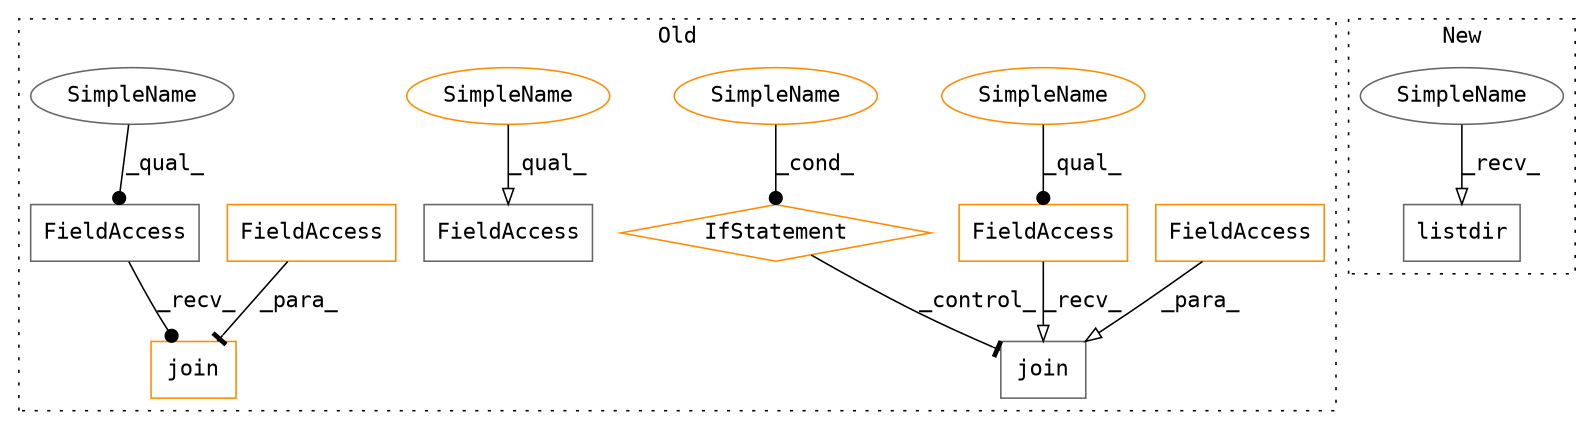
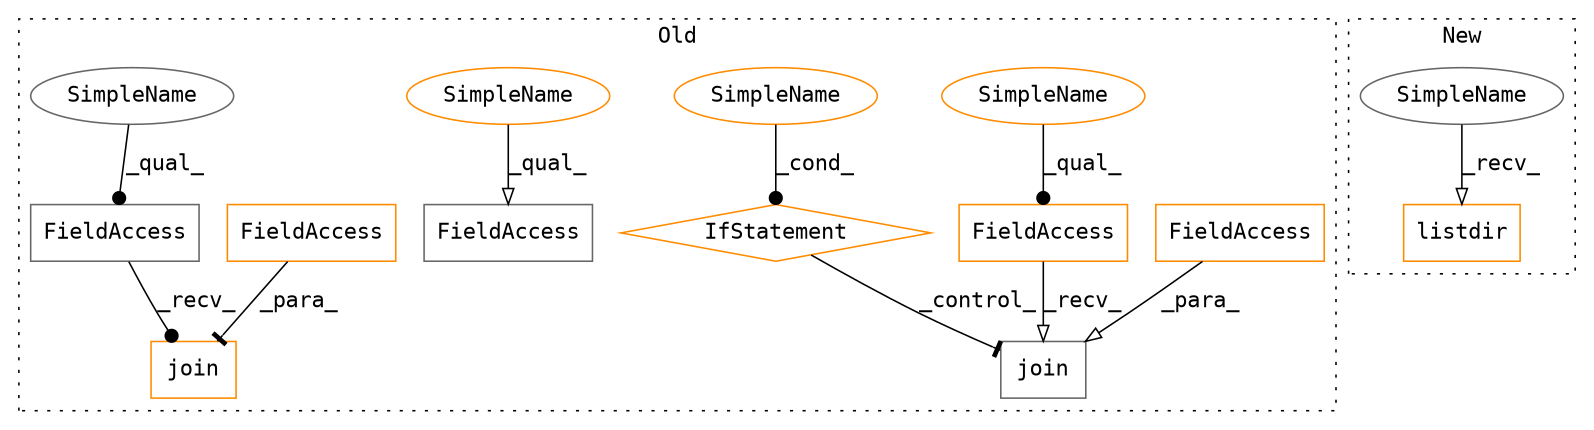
(1462, 233) -> (1462, 233)
